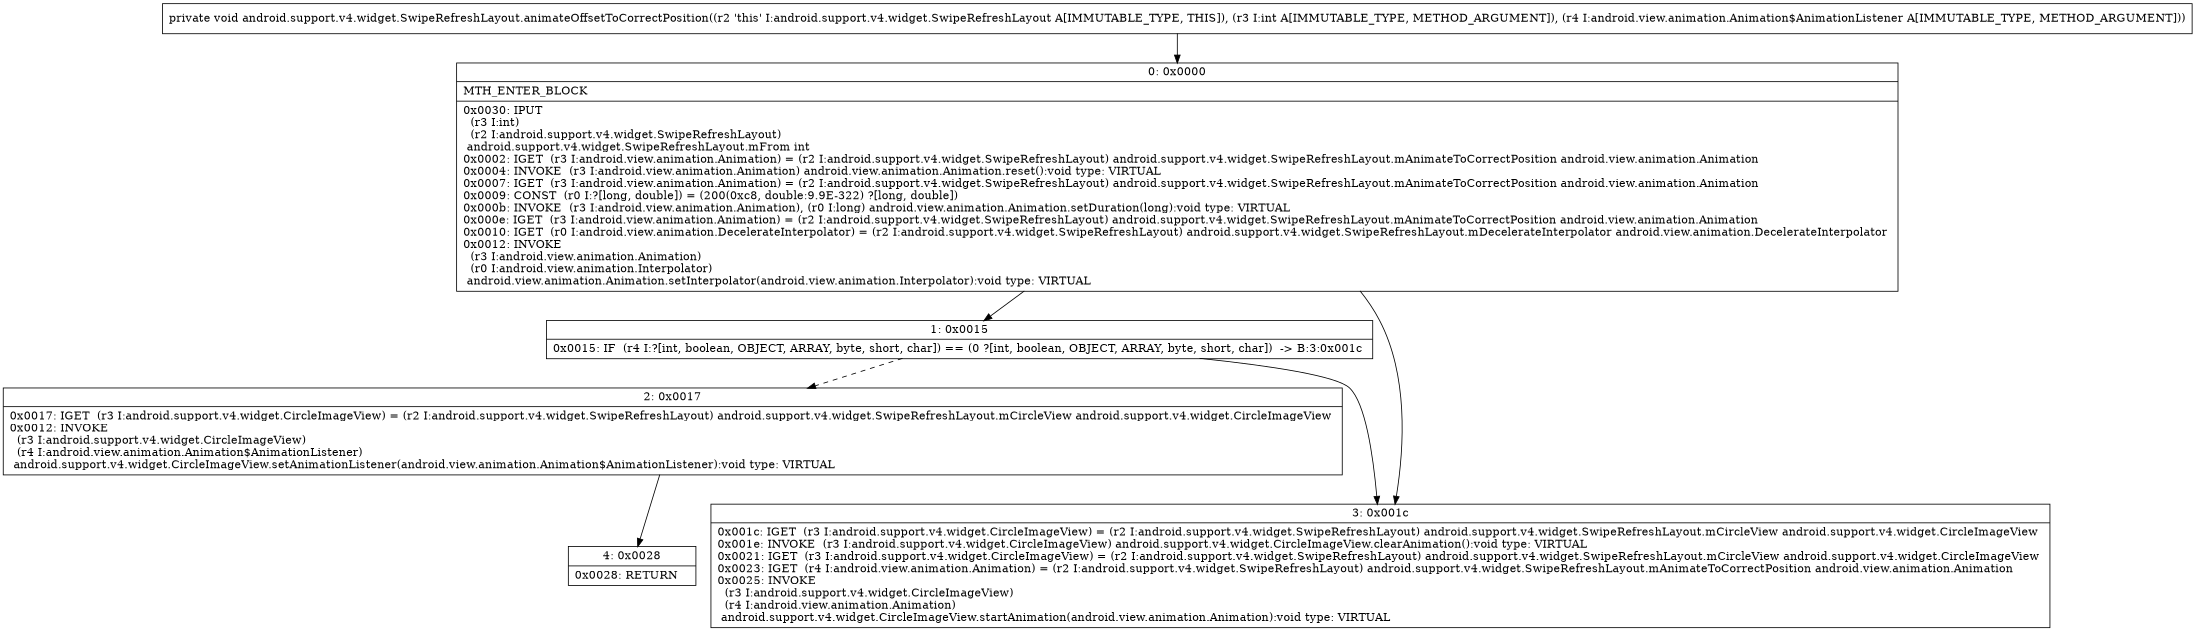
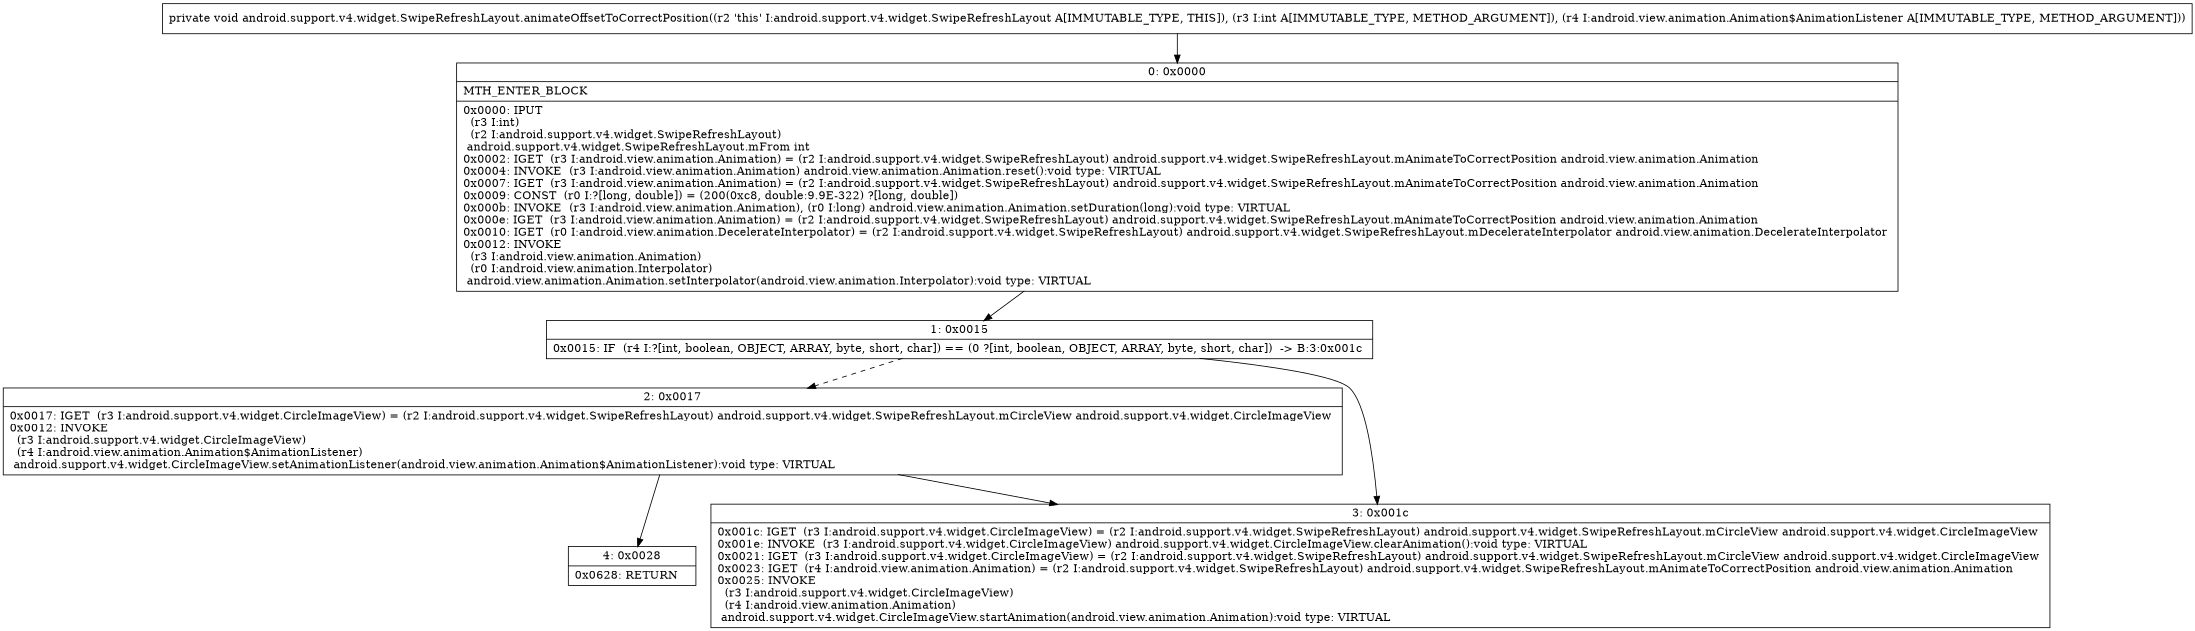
(507, 110) -> (507, 110)
(1400, 389) -> (974, 489)
(632, 575) -> (632, 575)
